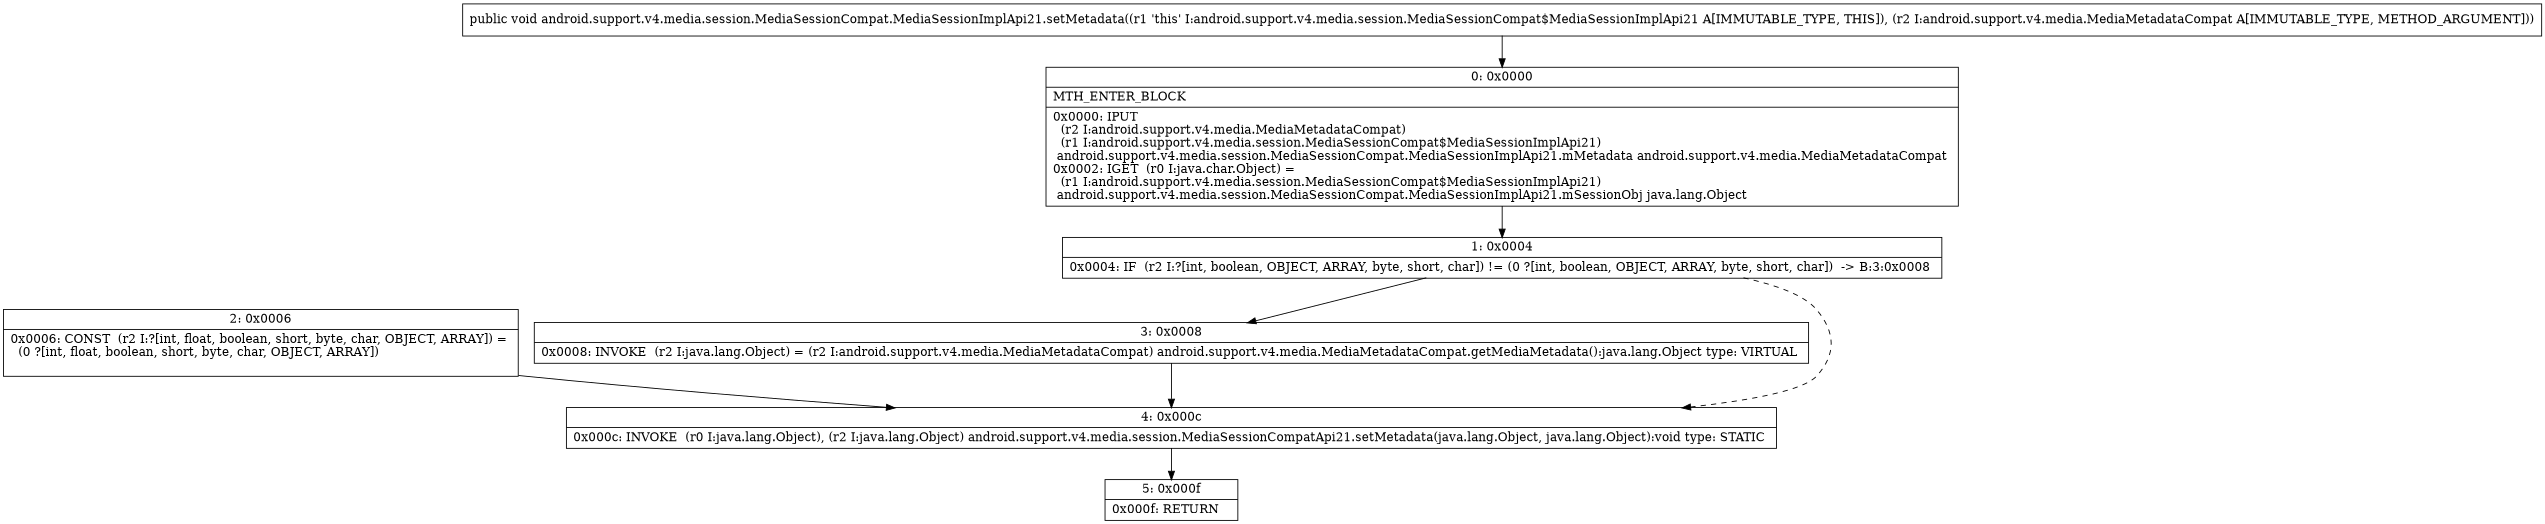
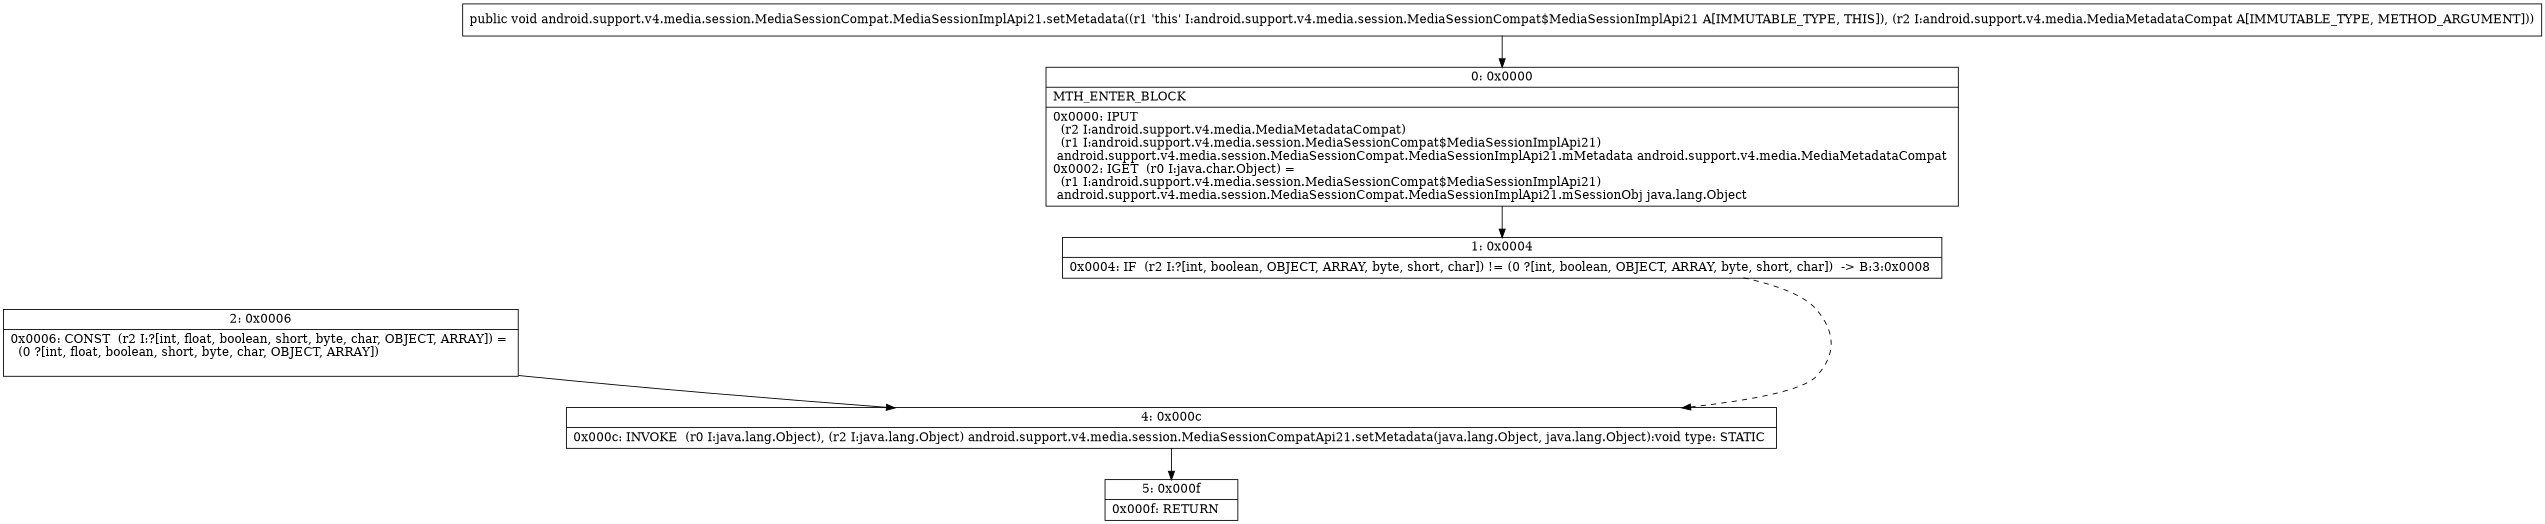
(1171, 343) -> none
